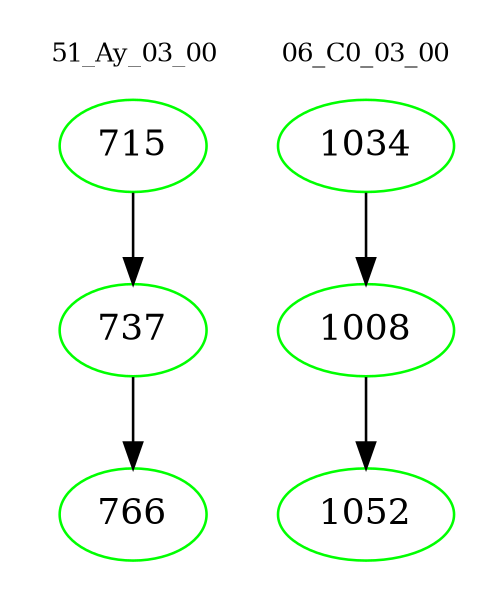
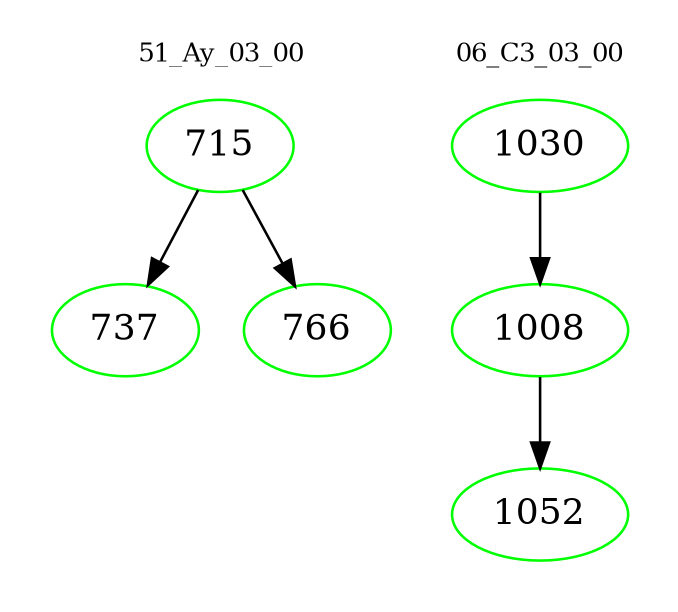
(366, 55) -> (540, 55)
(366, 146) -> (540, 146)
(133, 410) -> (263, 227)
